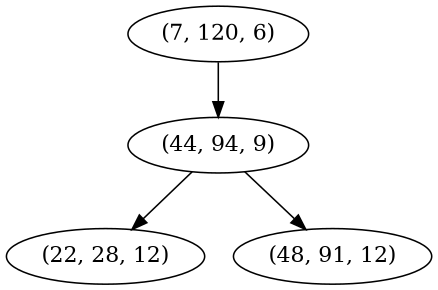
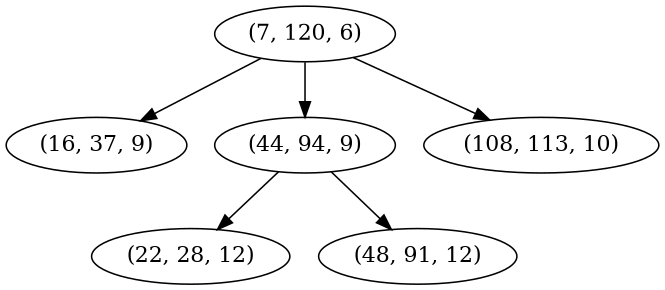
none -> (97, 145)
none -> (541, 145)
